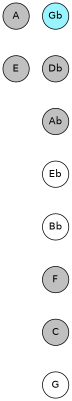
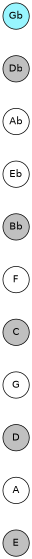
(16, 16) -> (16, 490)
(56, 122) -> (16, 122)
(56, 227) -> (16, 227)
(56, 280) -> (16, 280)
none -> (16, 438)
